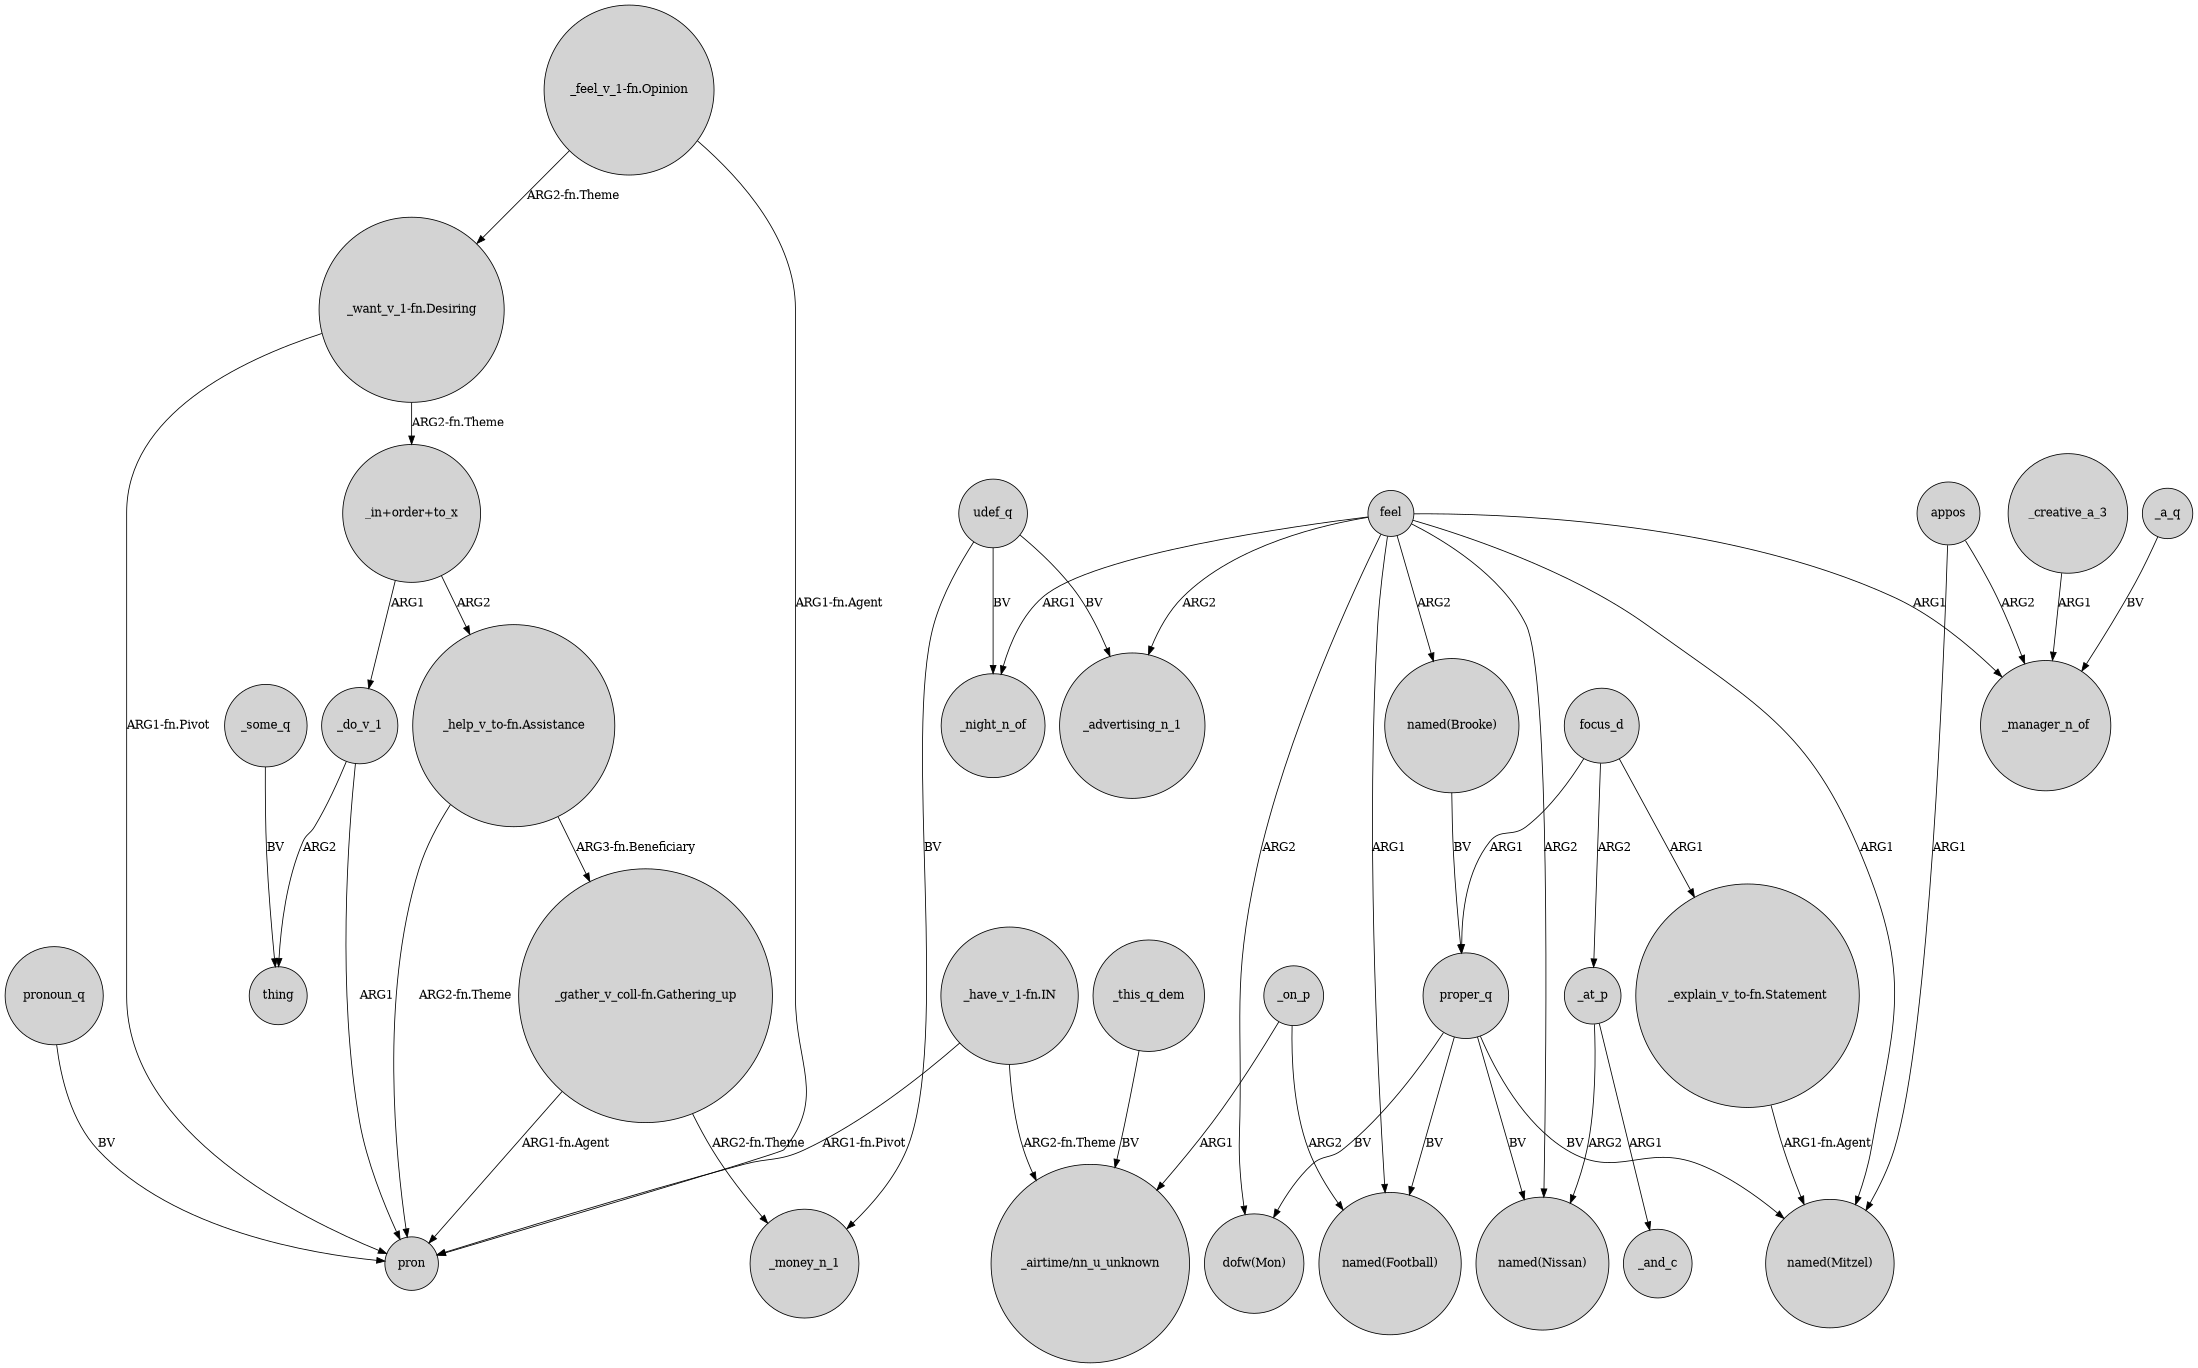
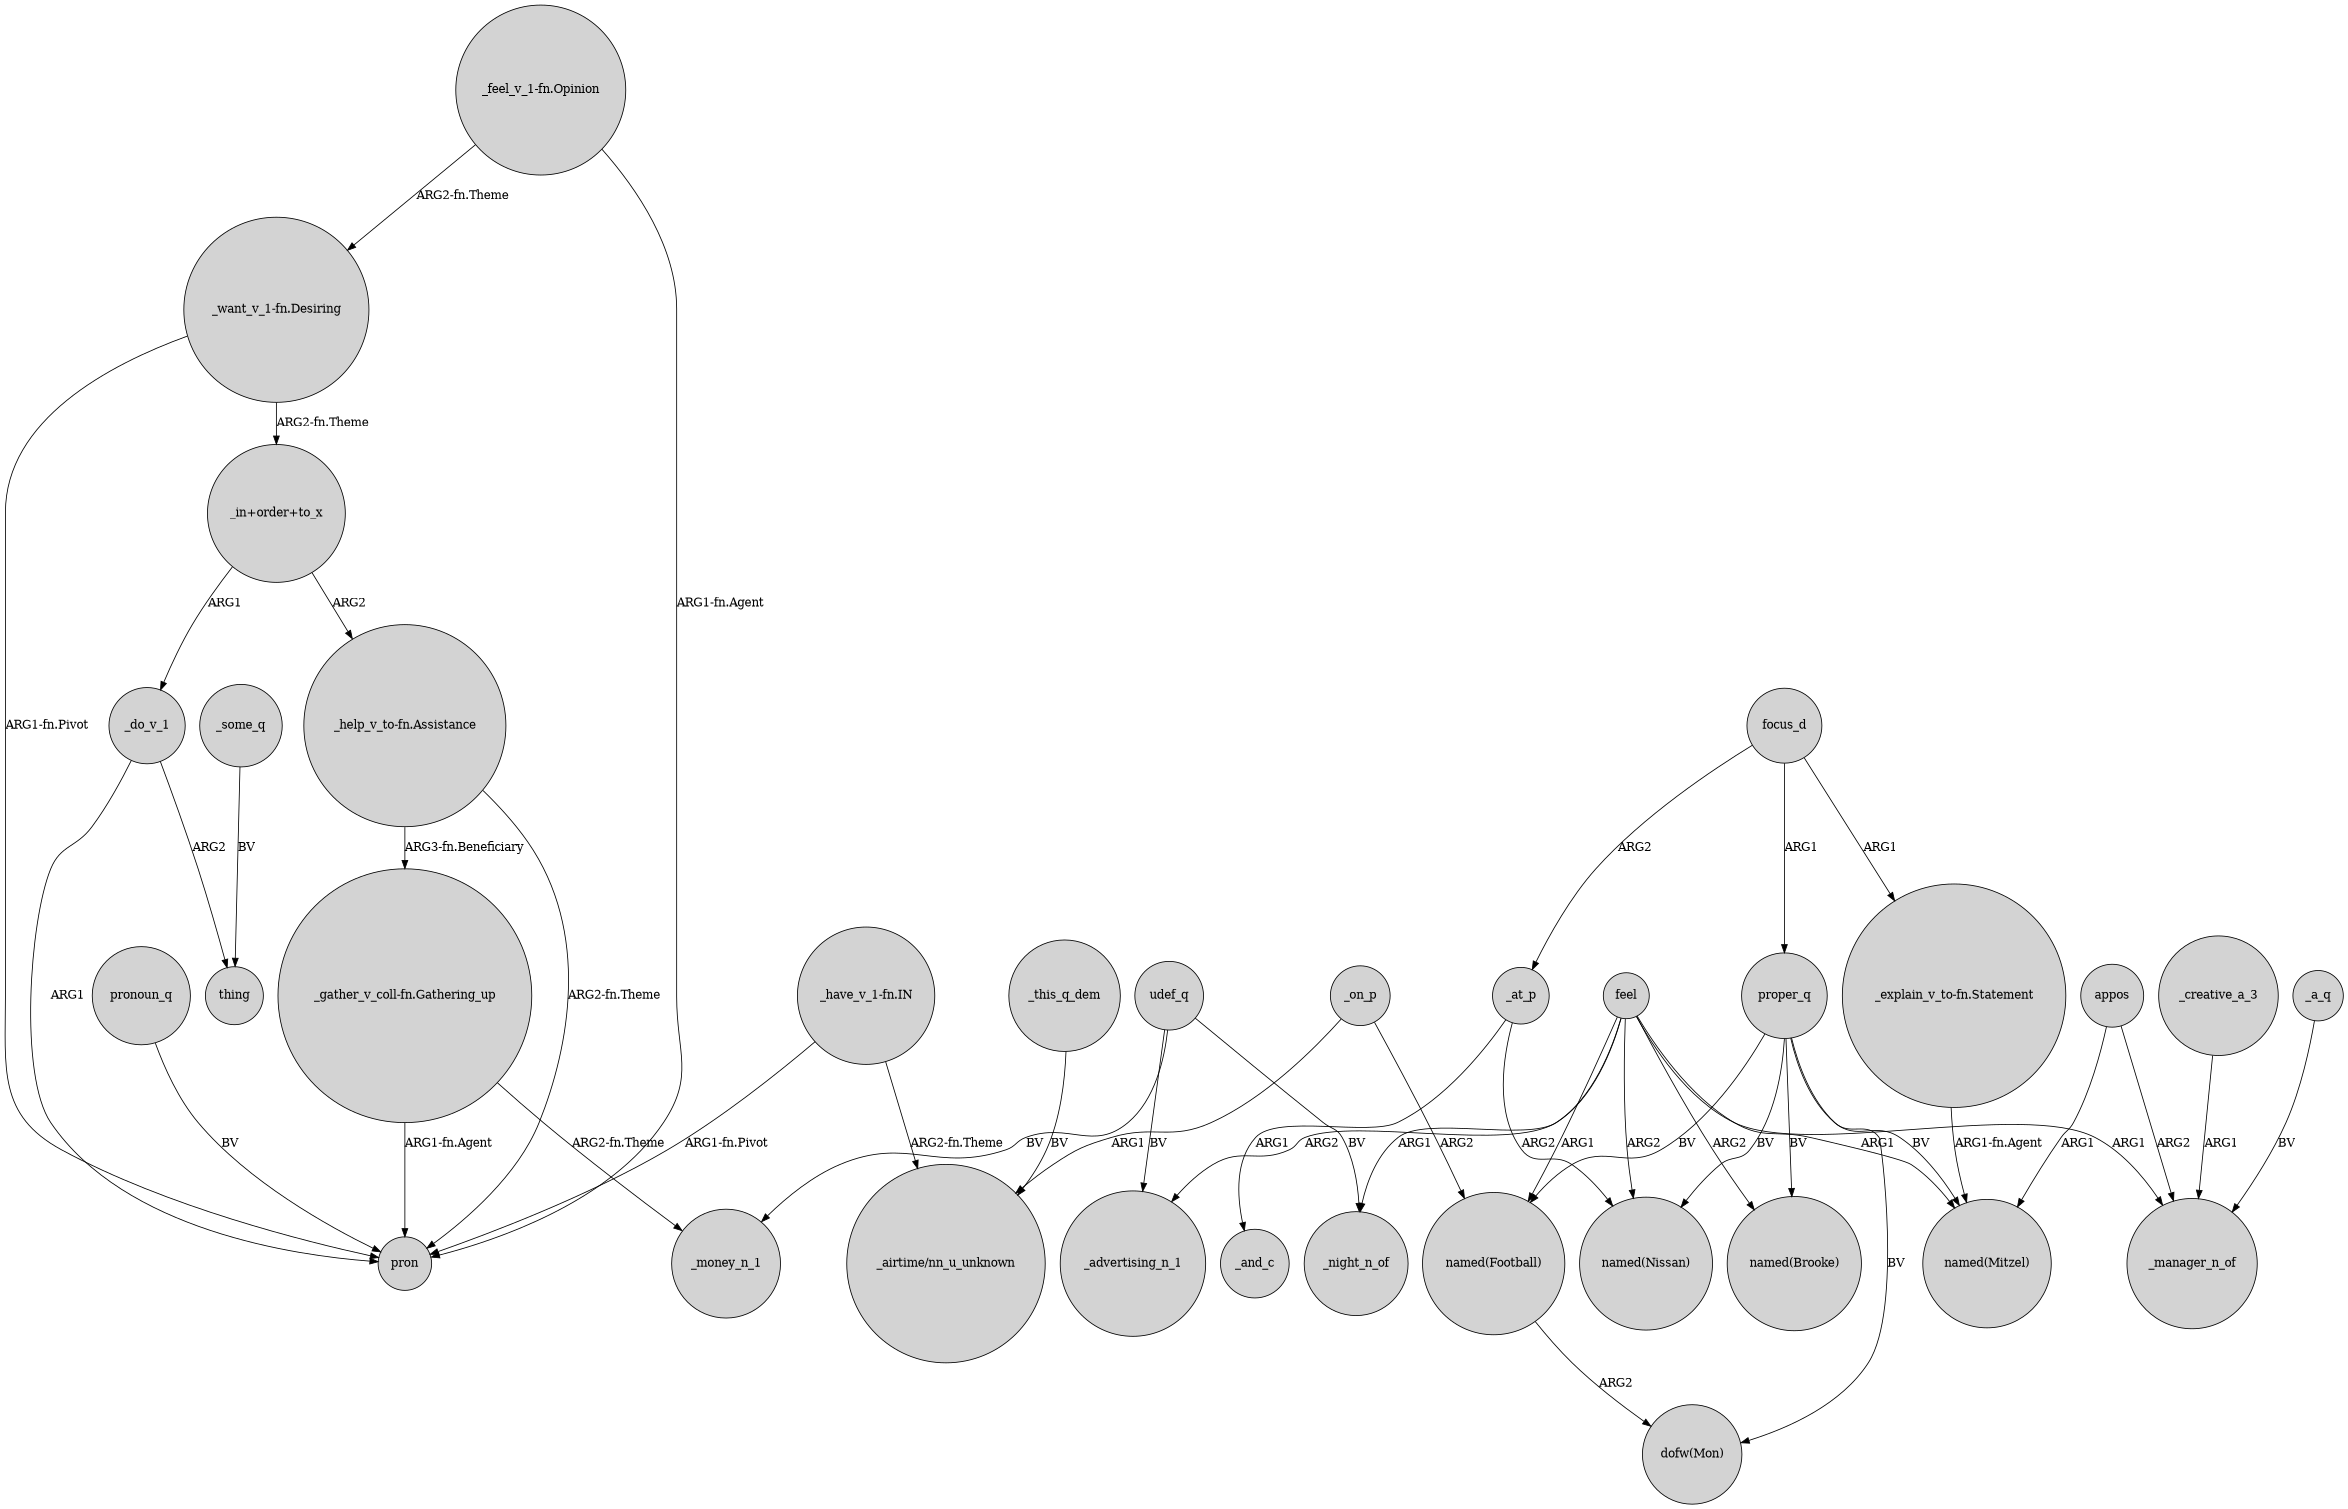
(1259, 860) -> (1586, 1376)
(1454, 869) -> (1789, 1114)
